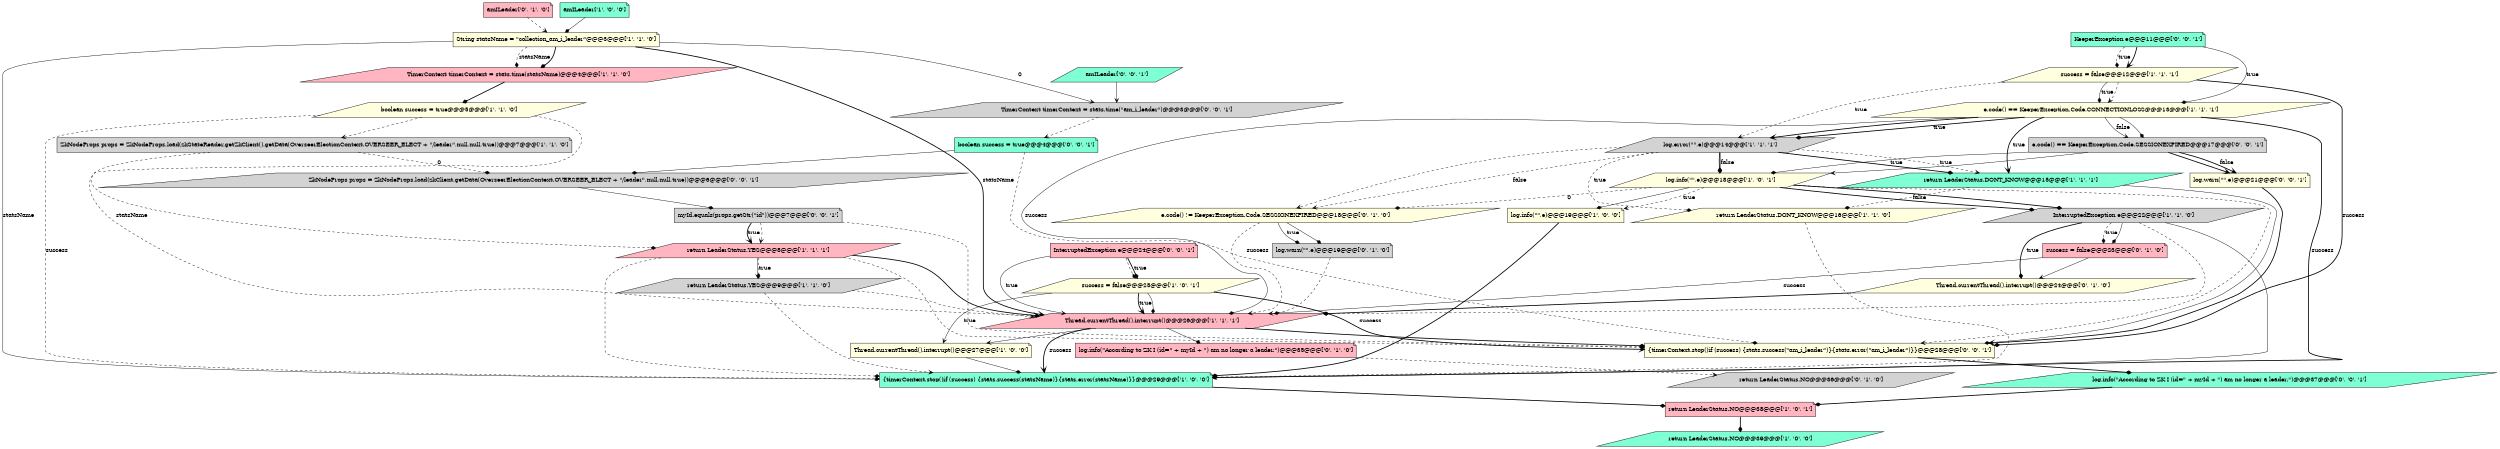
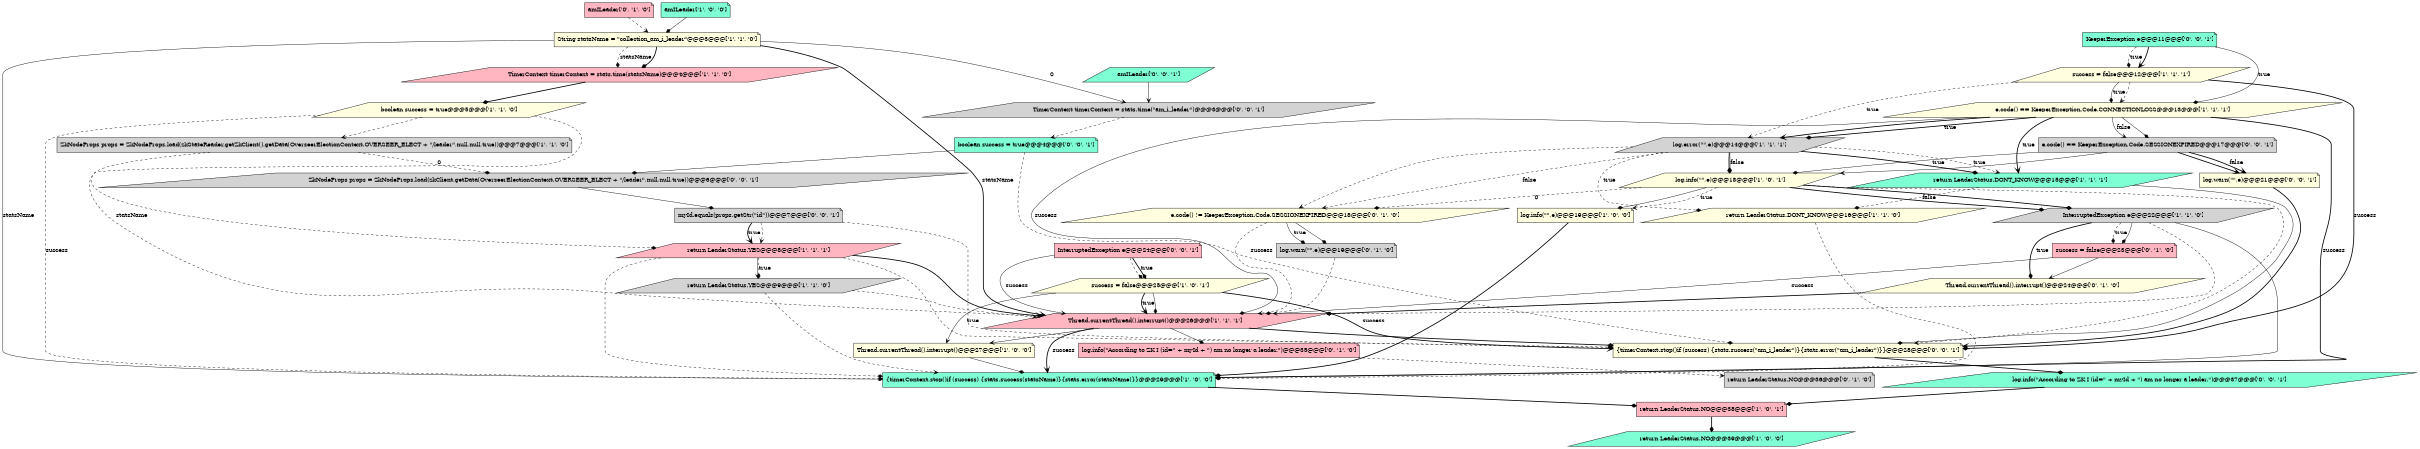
(1012, 286) -> (1017, 286)
(1811, 380) -> (1799, 380)
